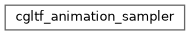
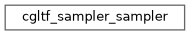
(95, 18) -> (95, 18)
